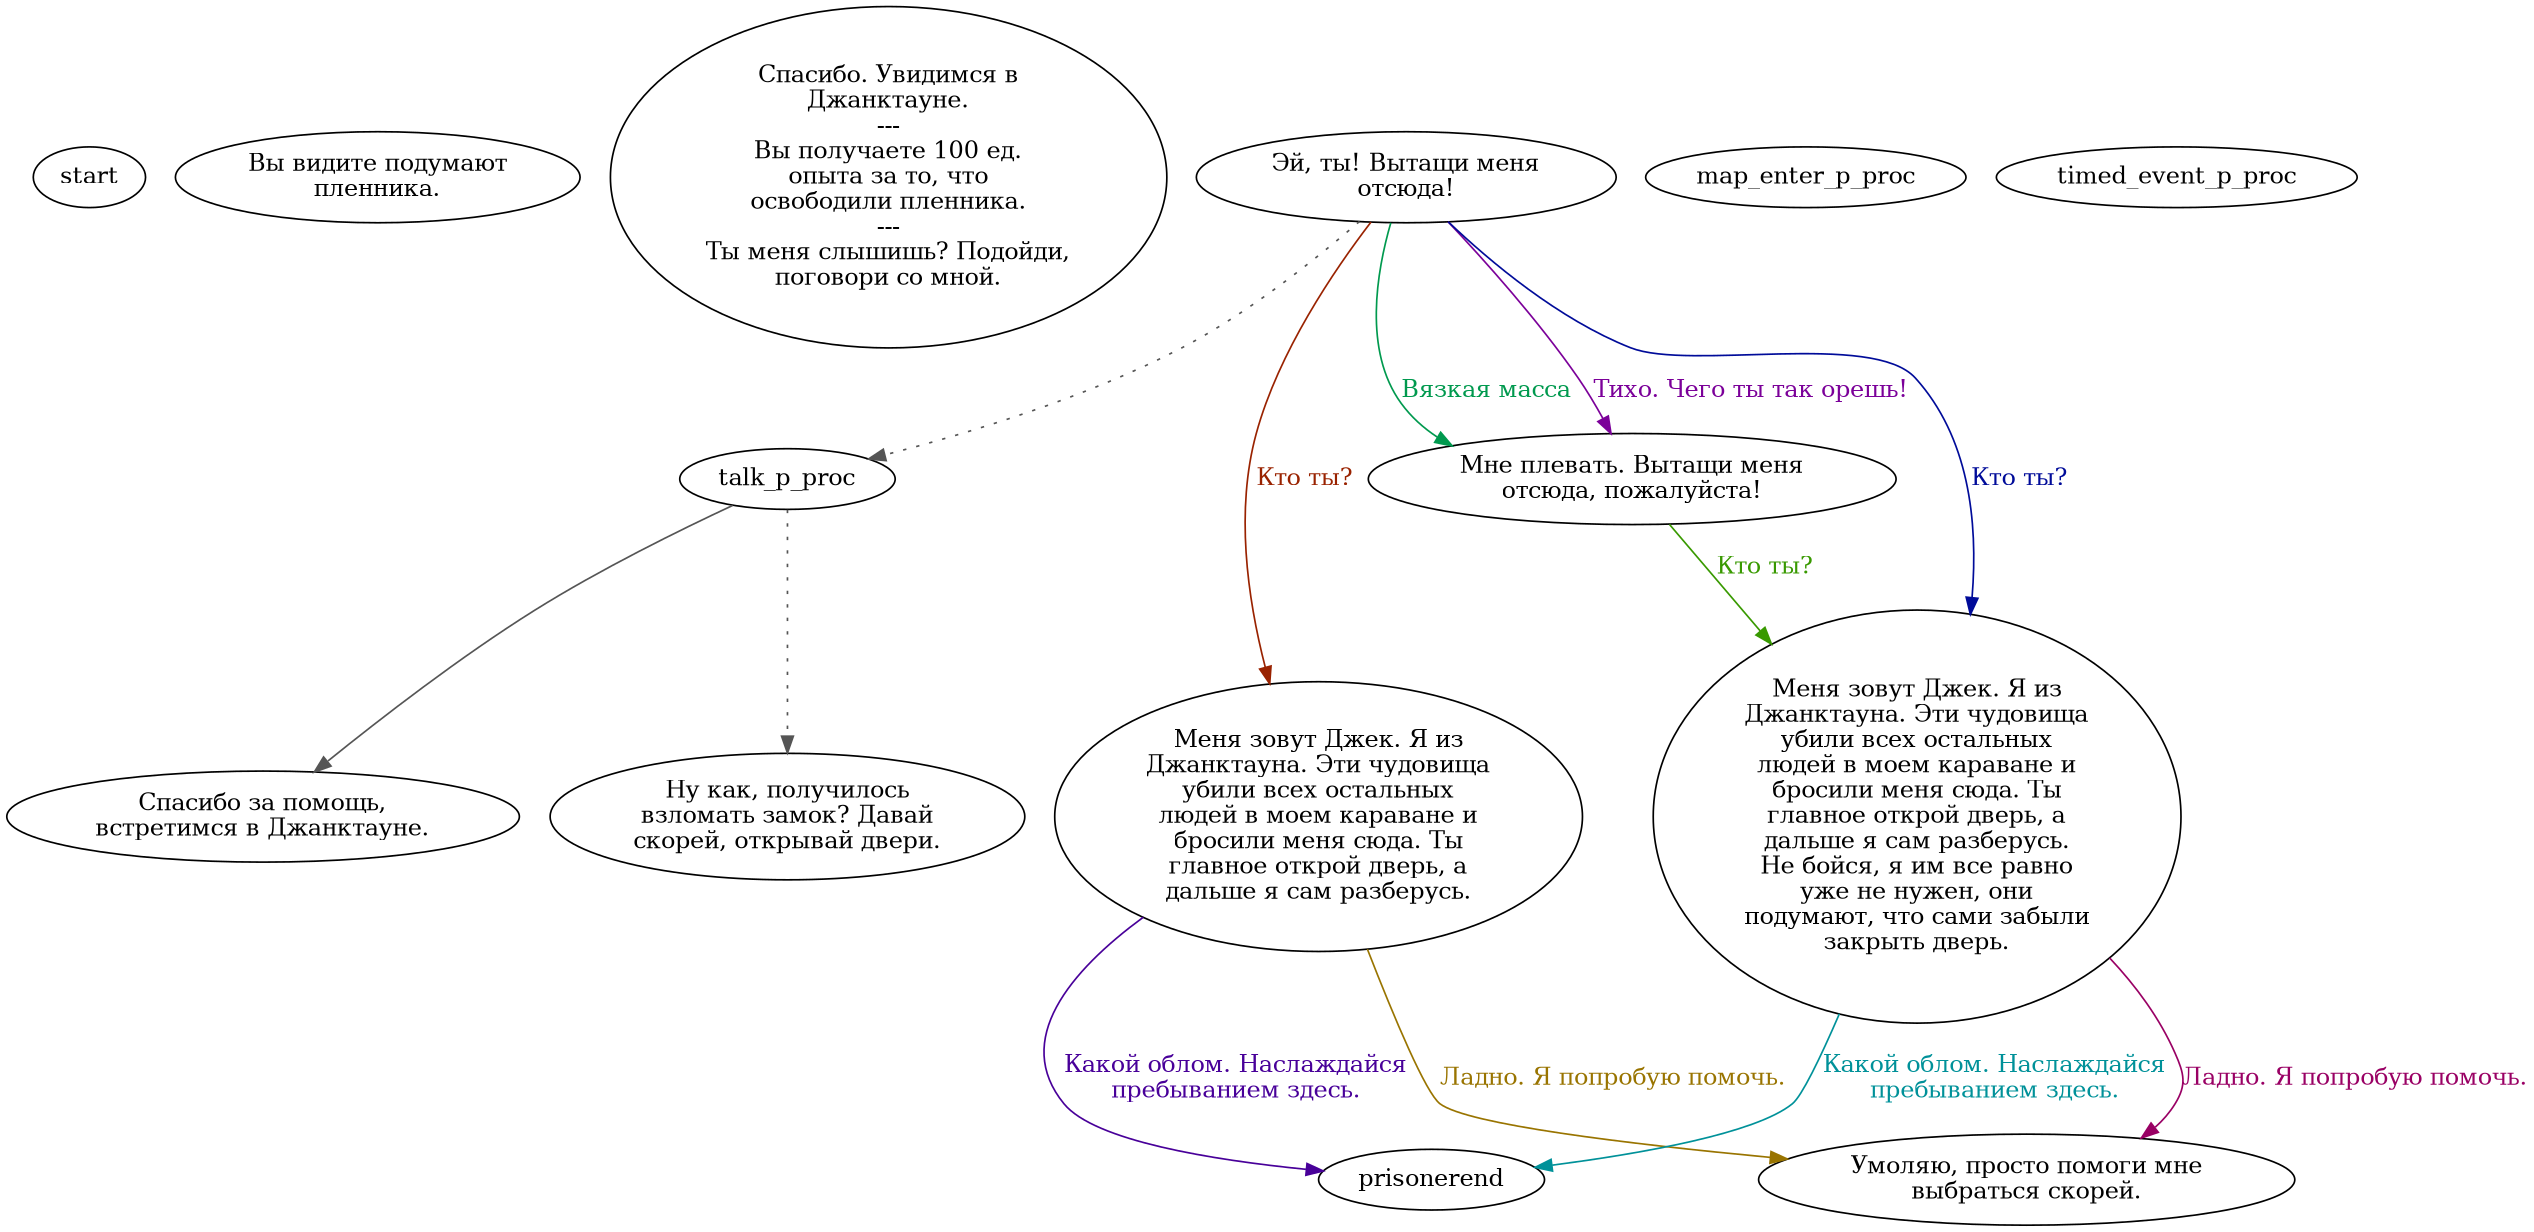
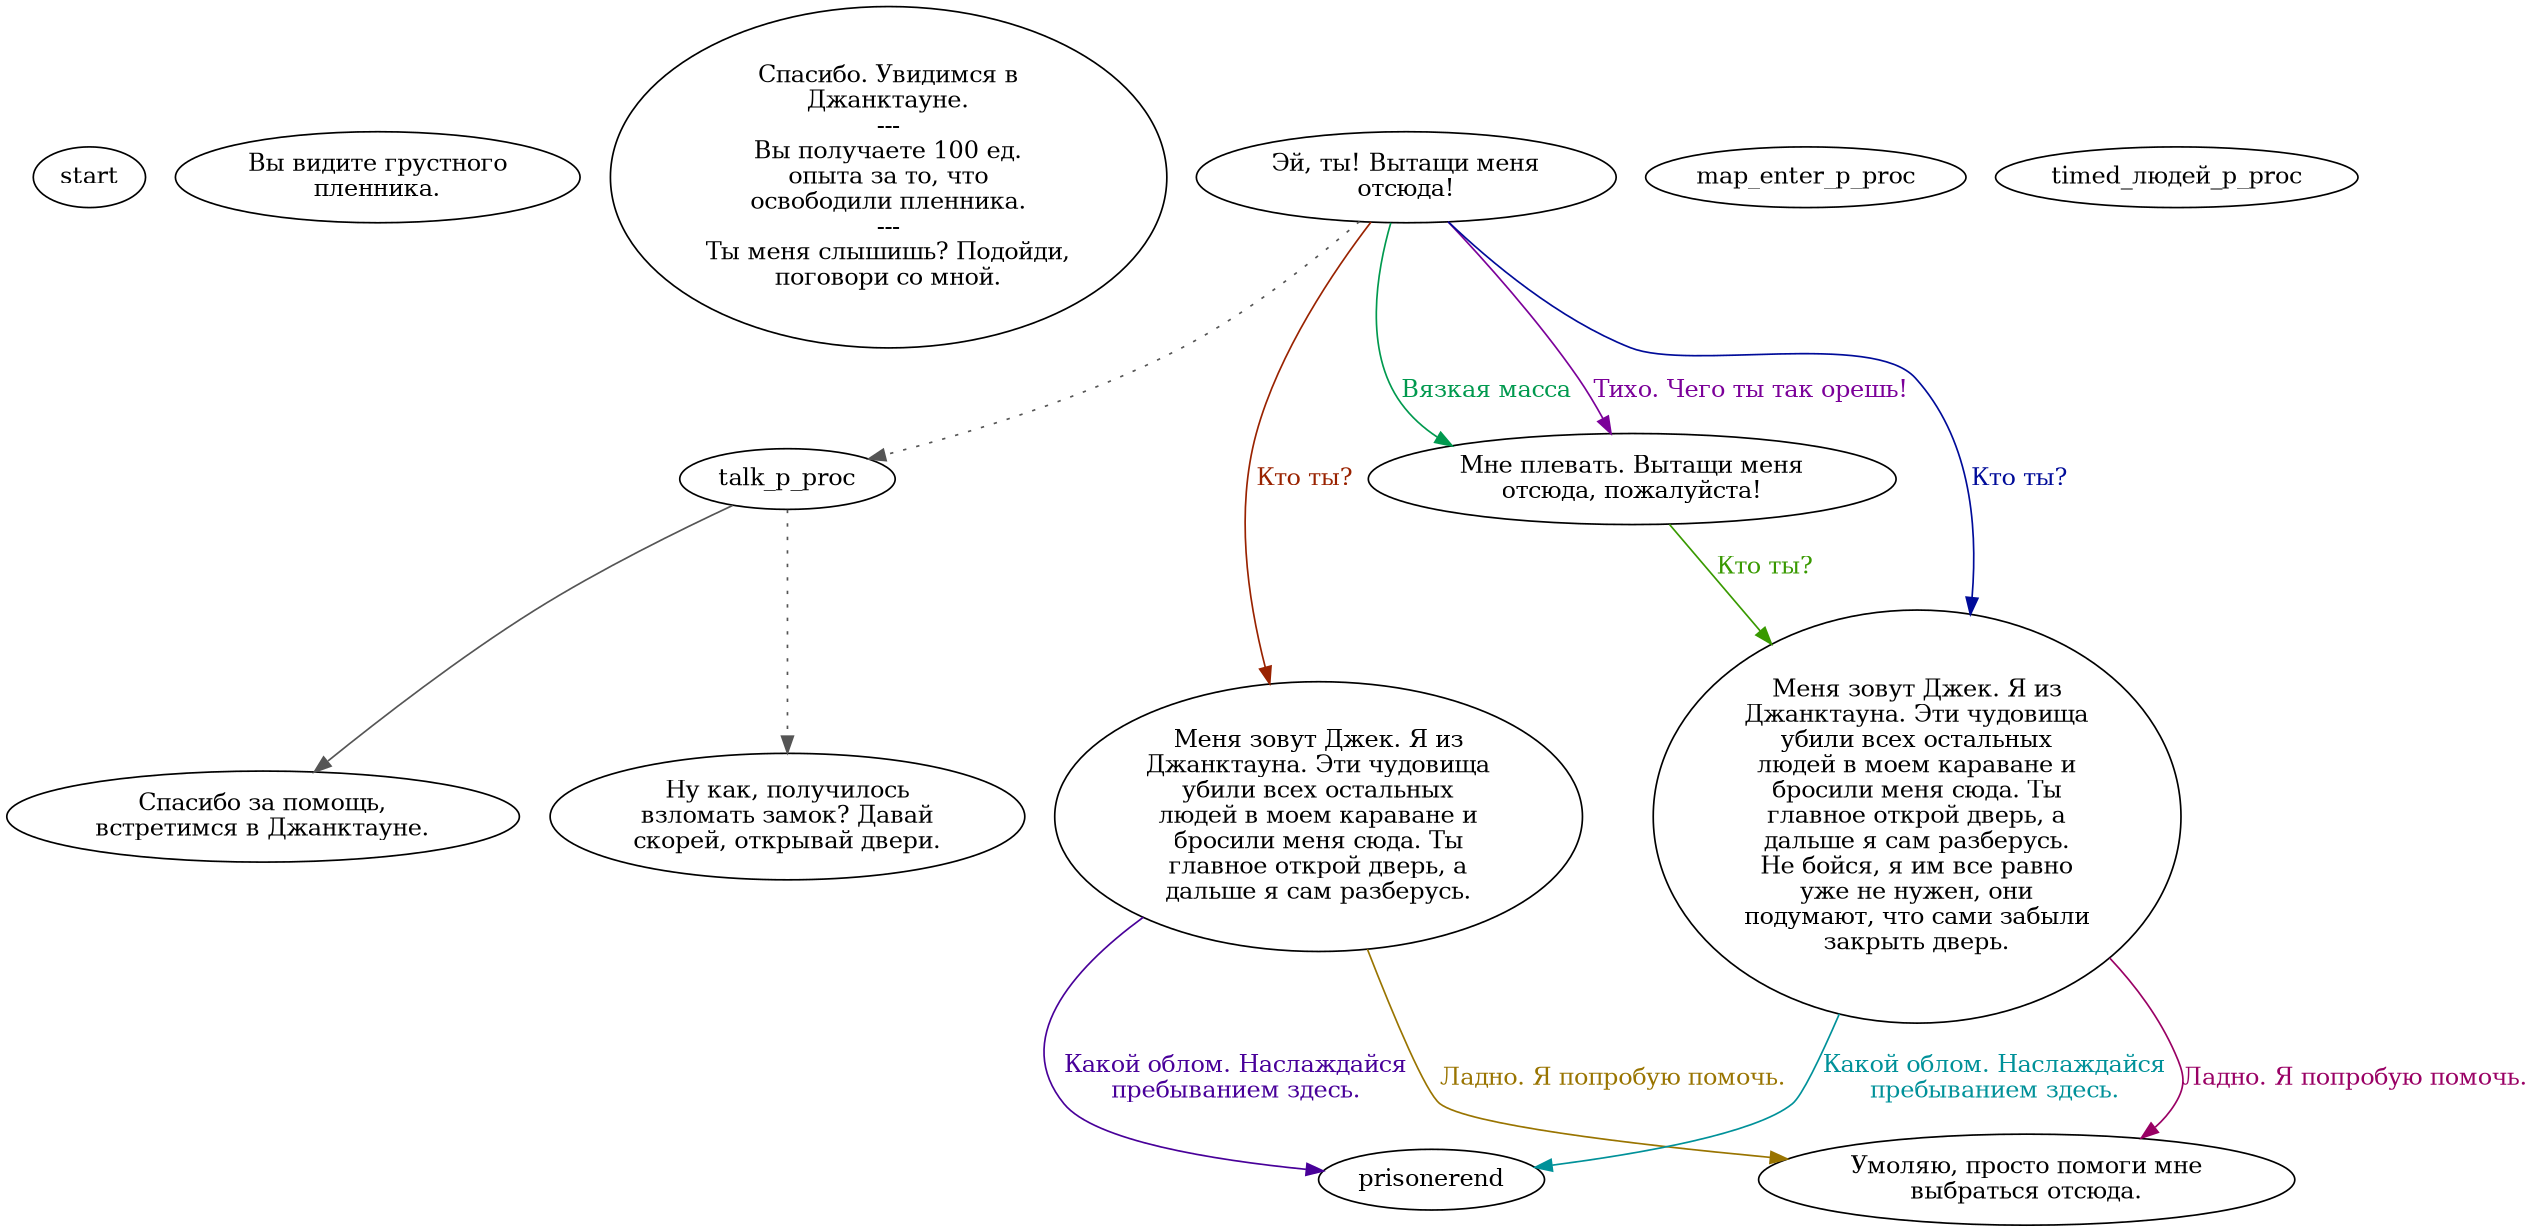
(378, 177) -> (378, 177)
(2177, 177) -> (2177, 177)
(2027, 1180) -> (2027, 1180)
